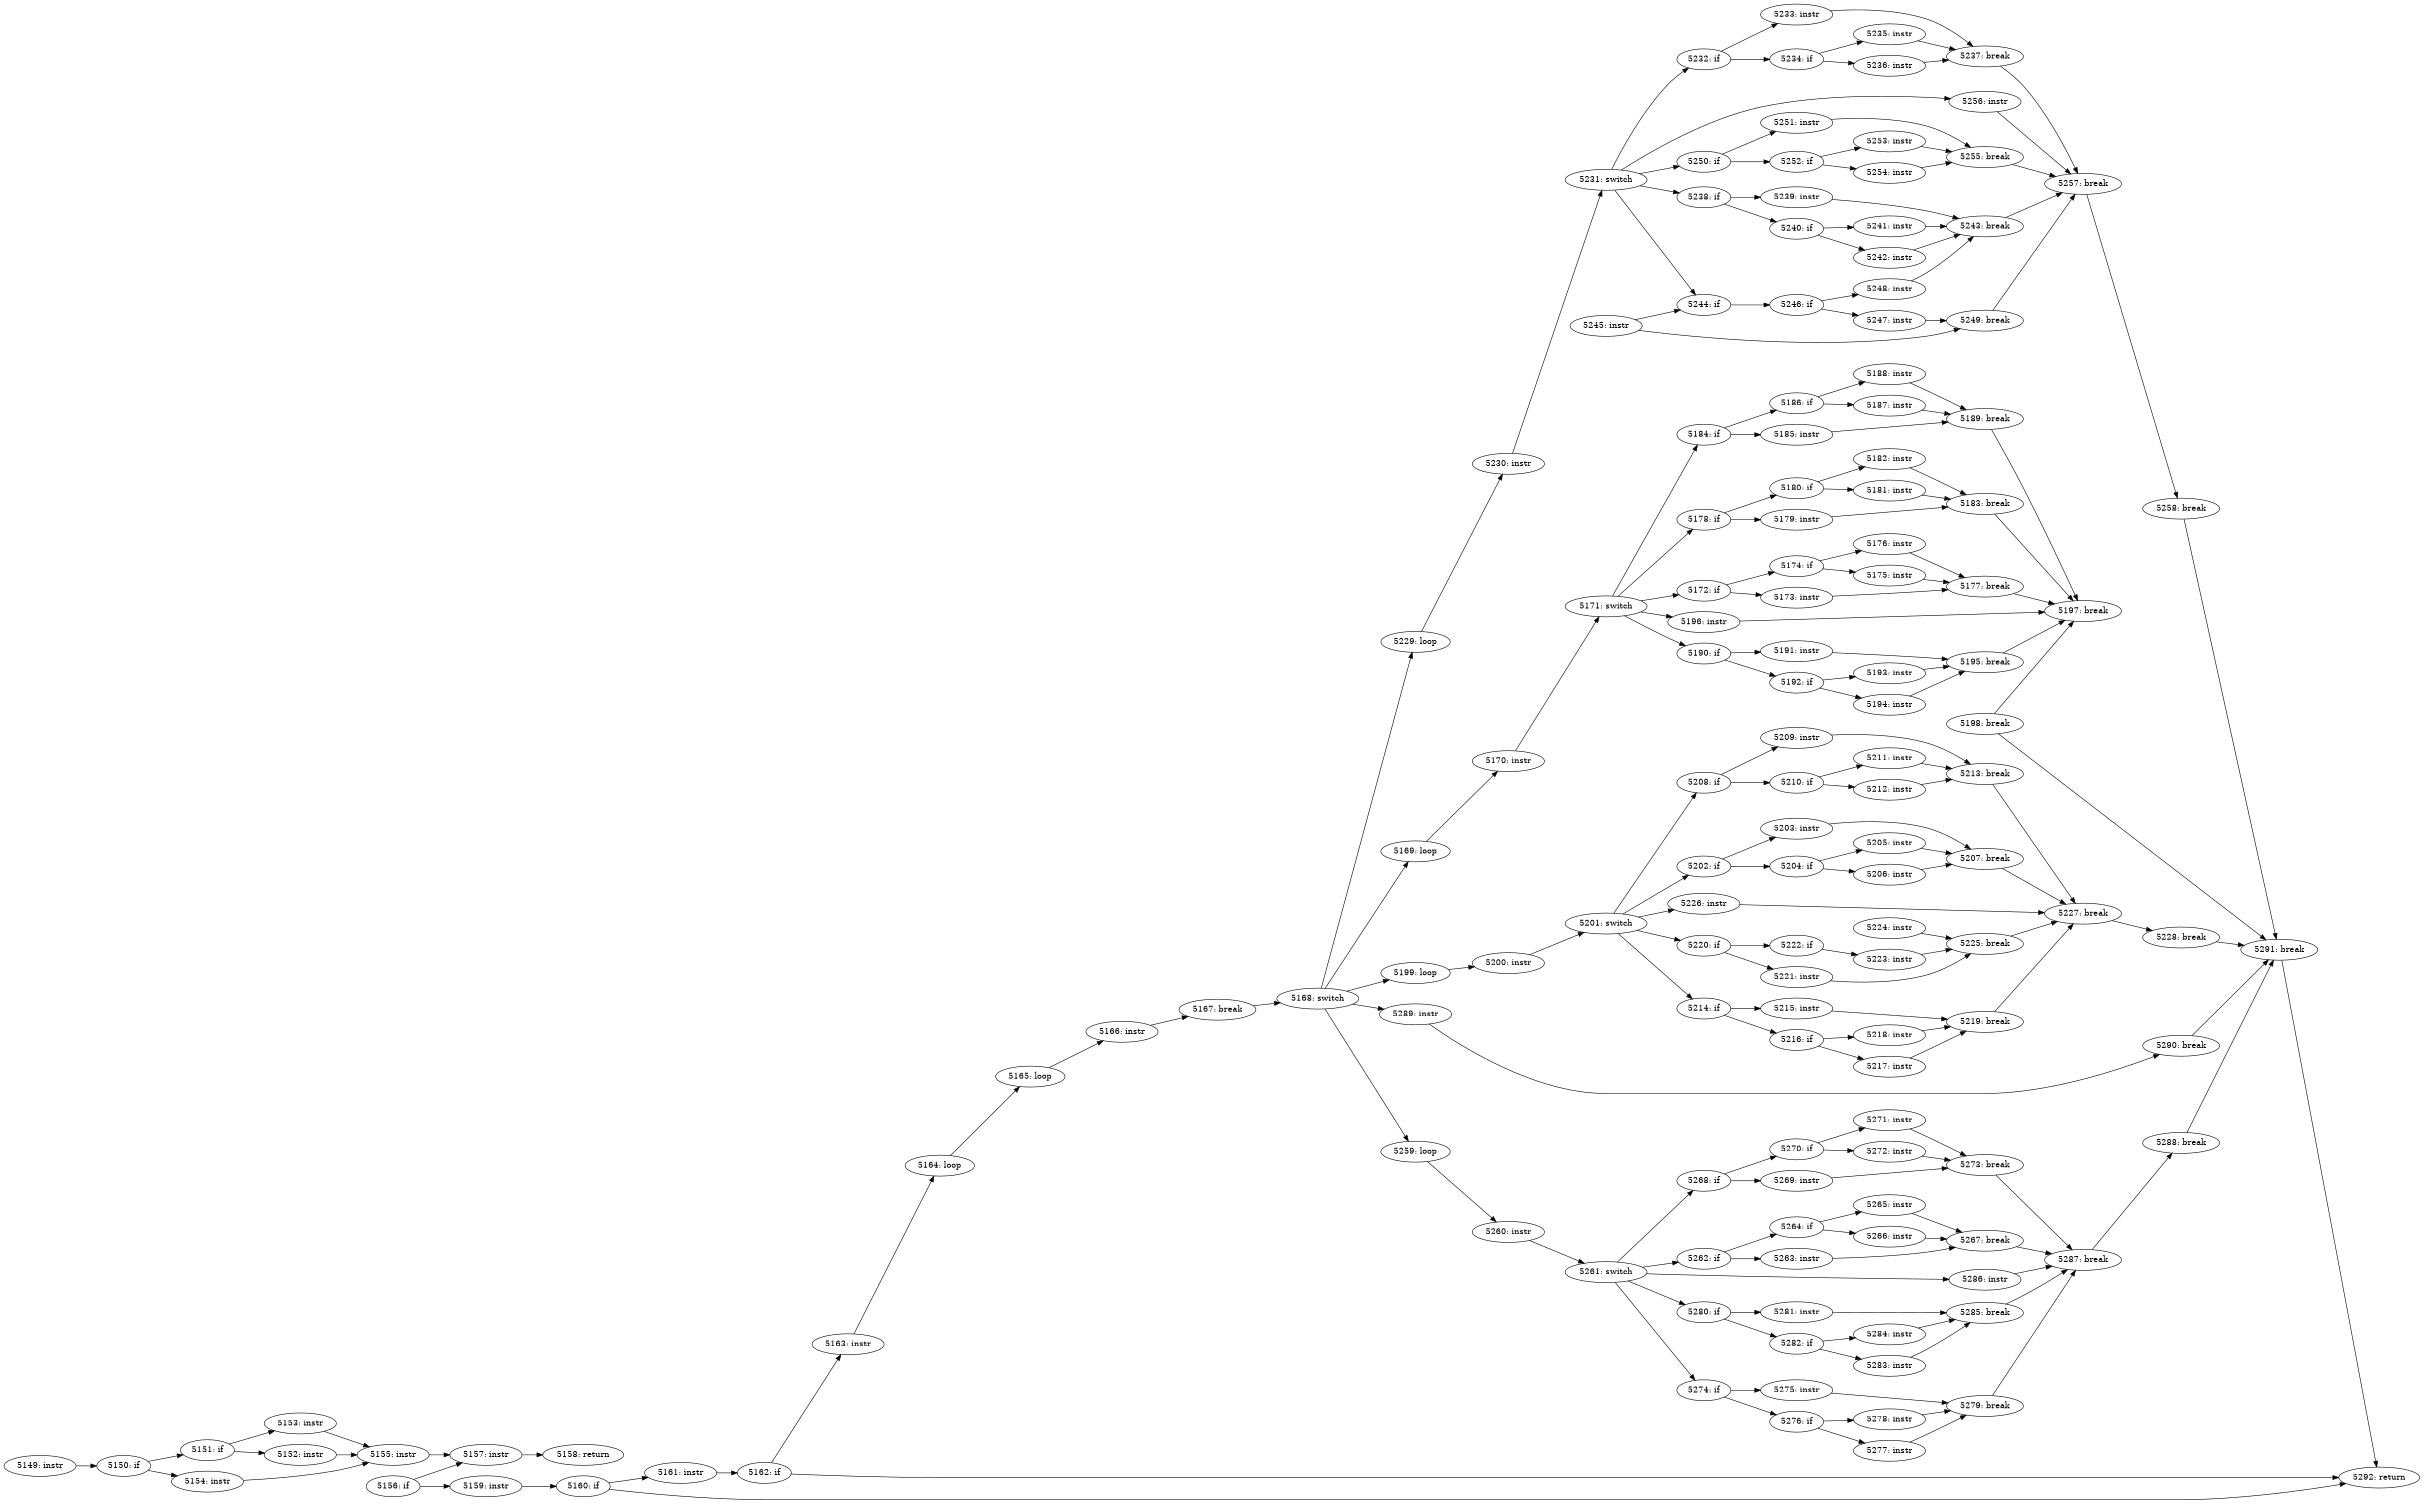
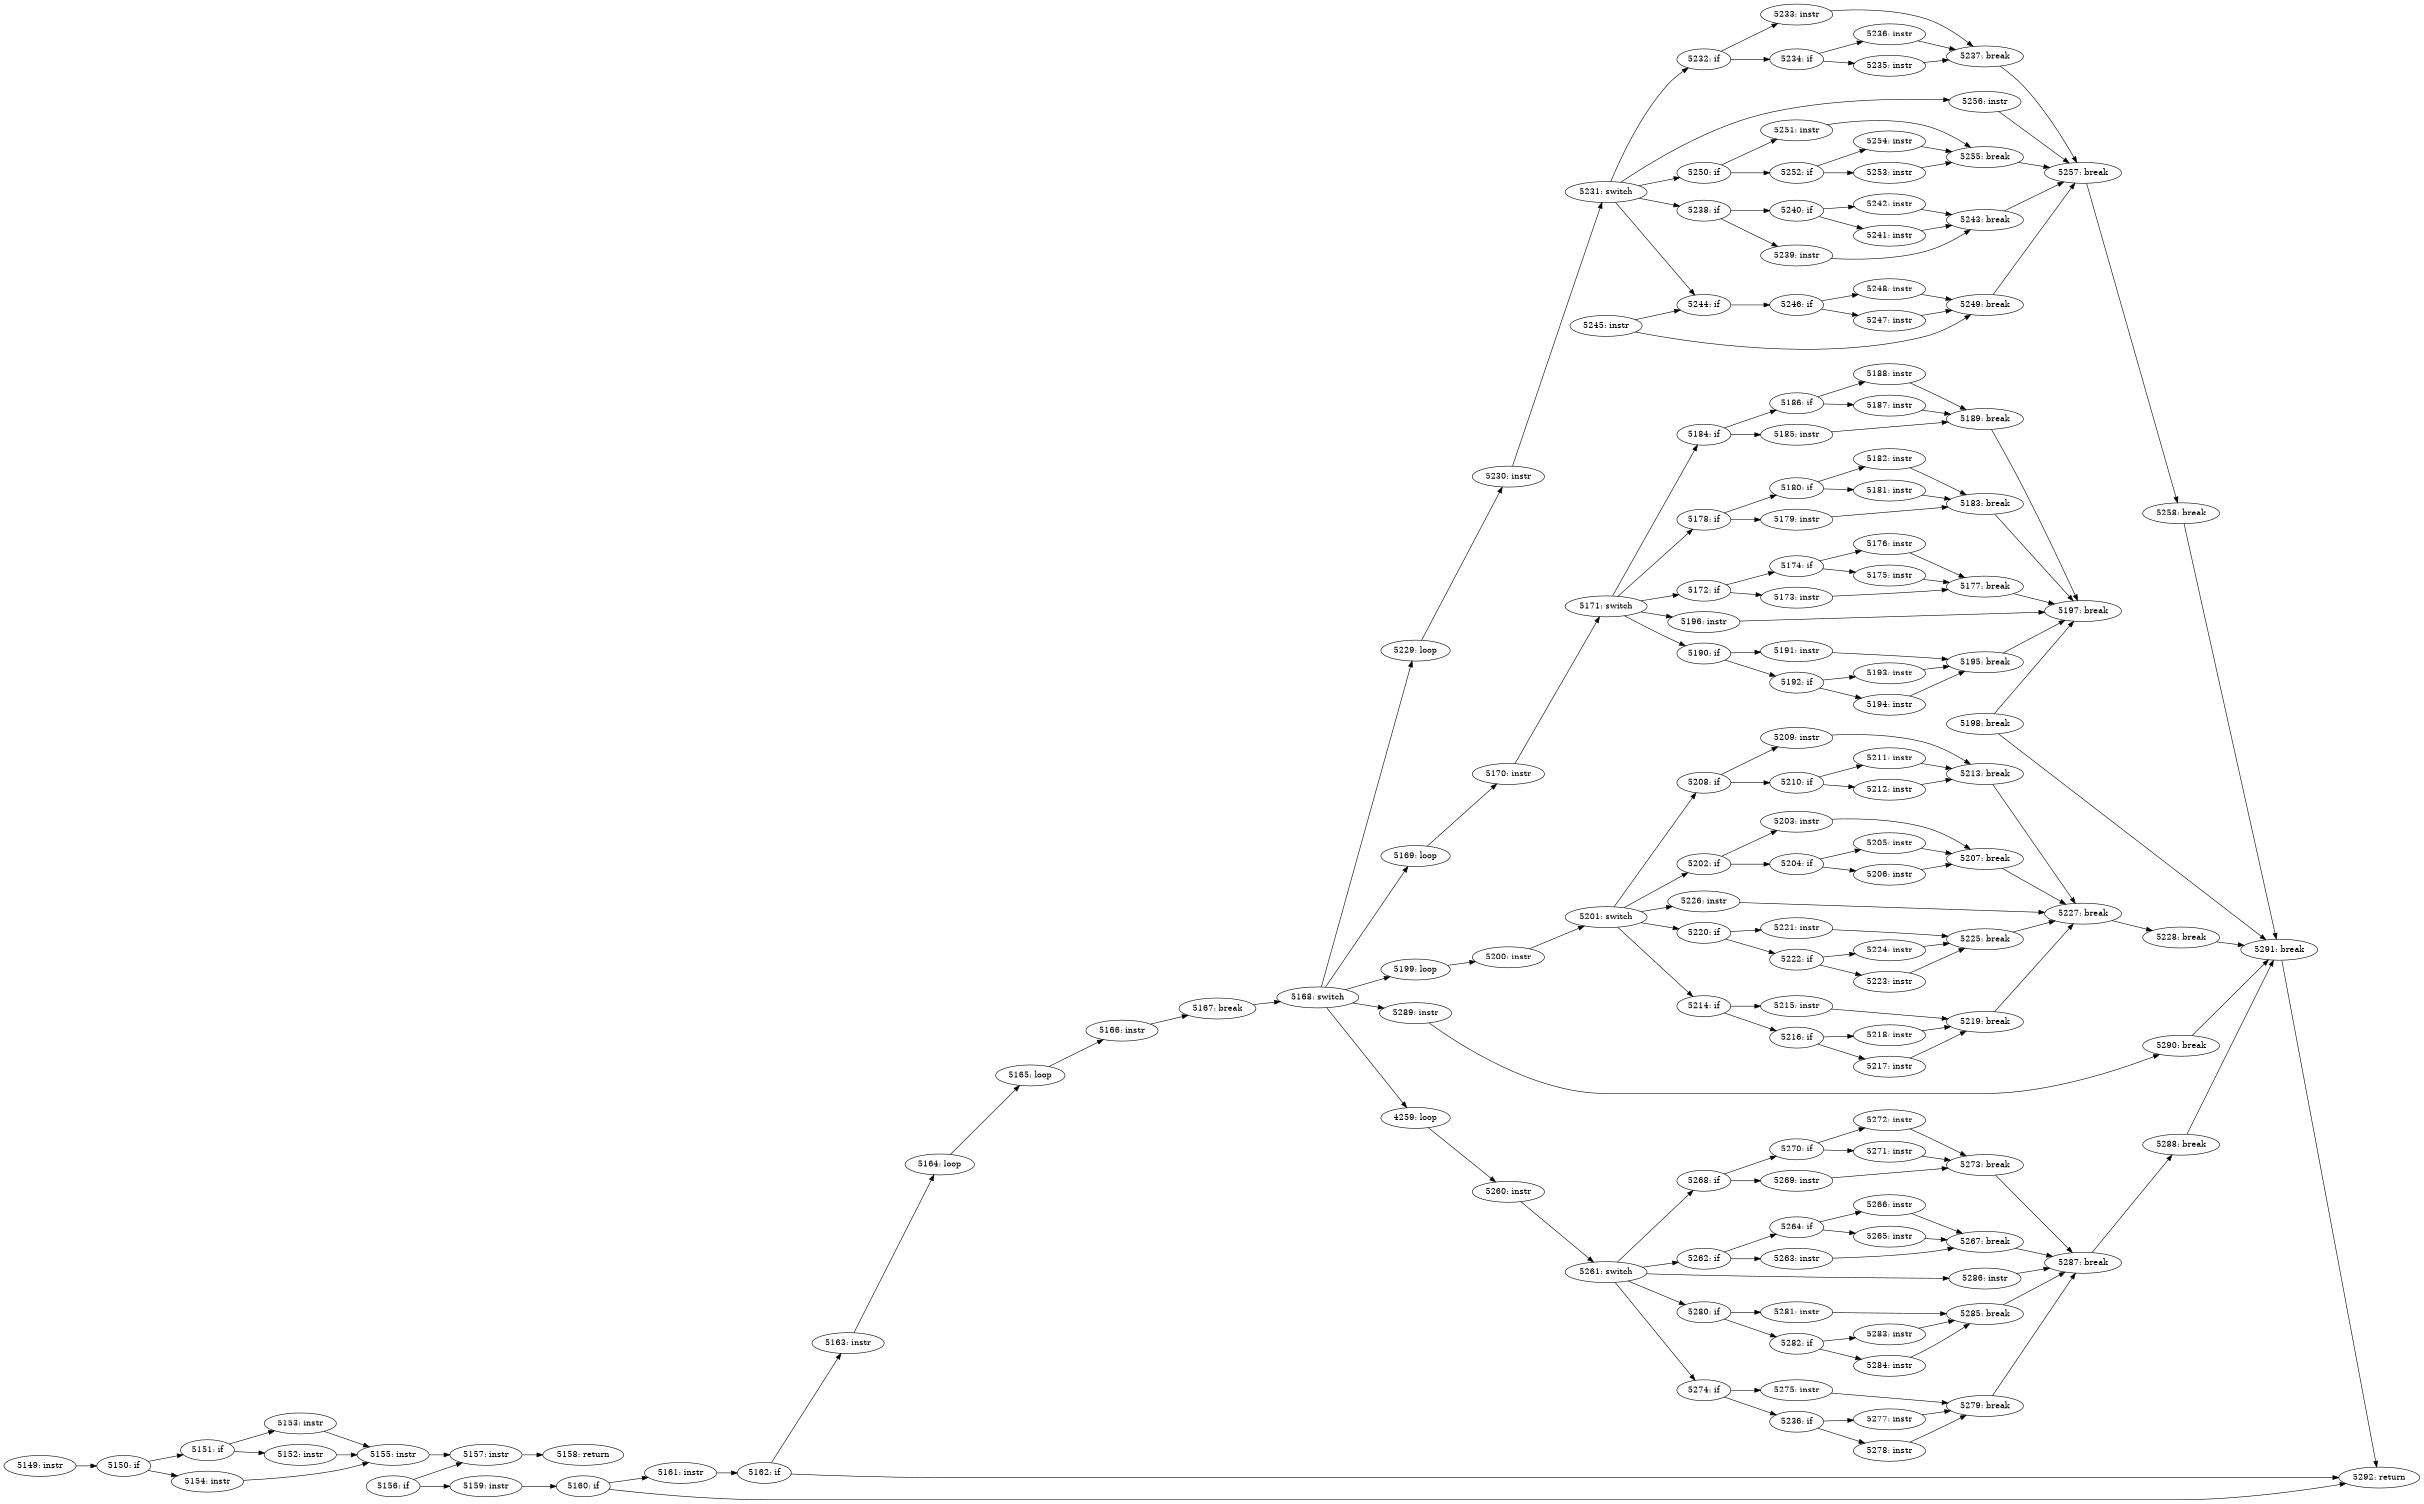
(1942, 263) -> (1933, 296)
none -> (1836, 956)
(1416, 1152) -> (1416, 1118)
(1797, 1422) -> (1797, 1422)
